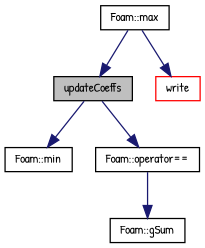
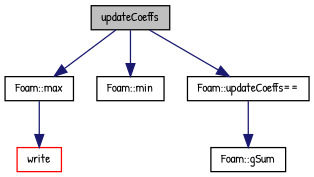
(117, 48) -> (90, 49)
(148, 160) -> (248, 89)
